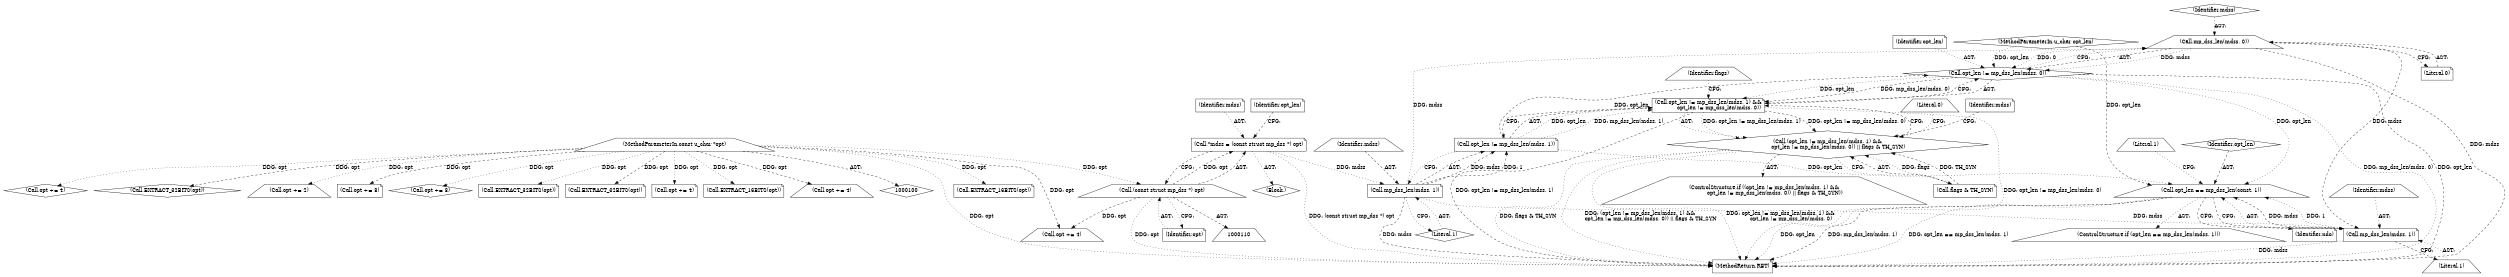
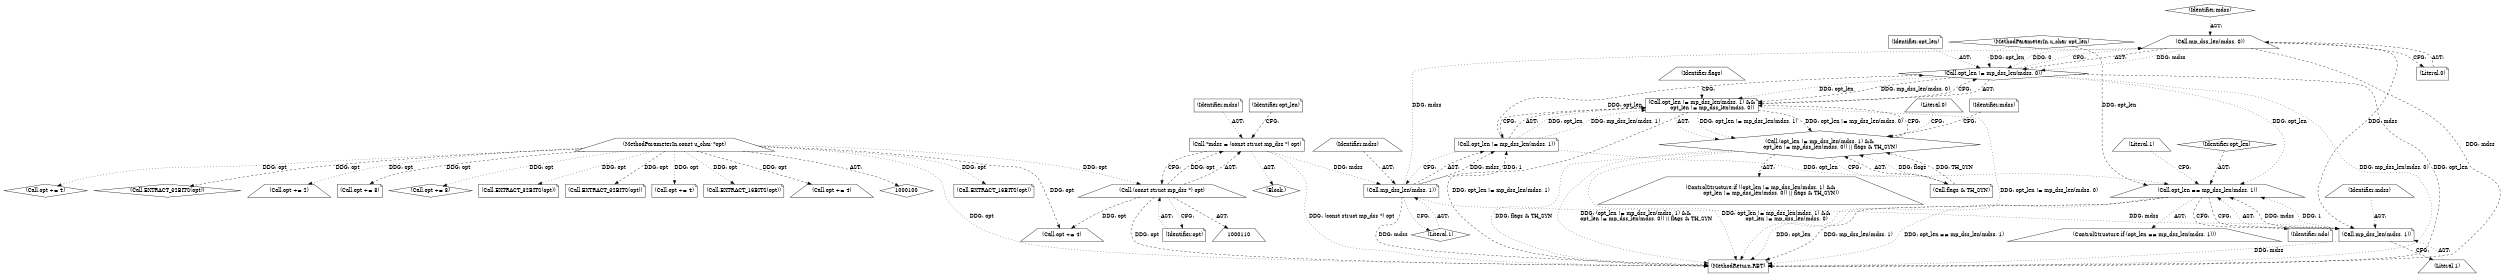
(2212, 191) -> (2208, 191)
(1253, 256) -> (1252, 256)
